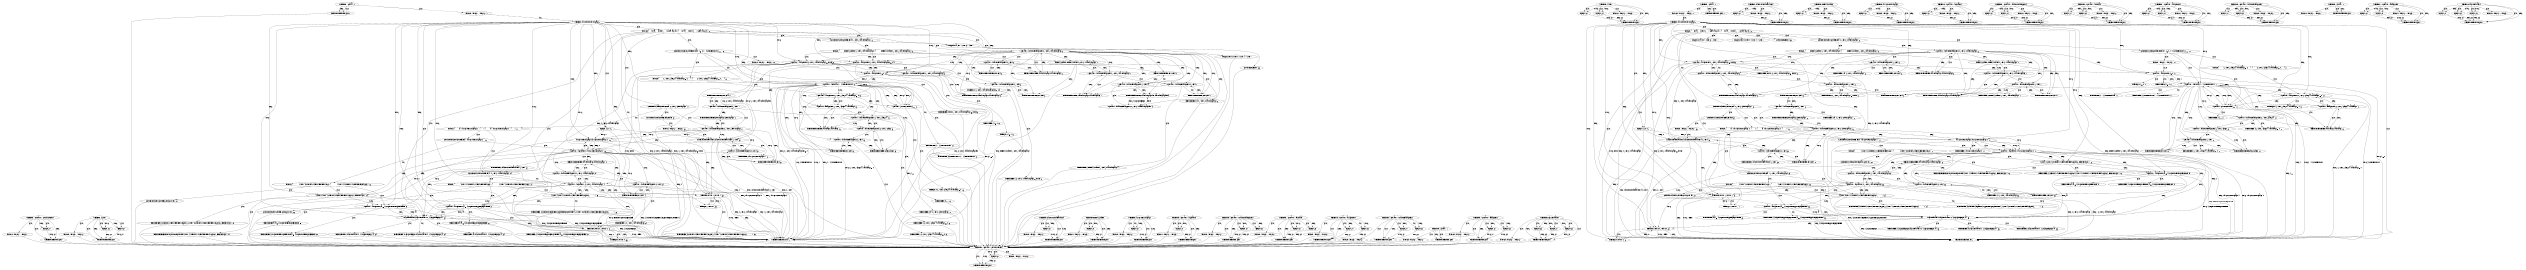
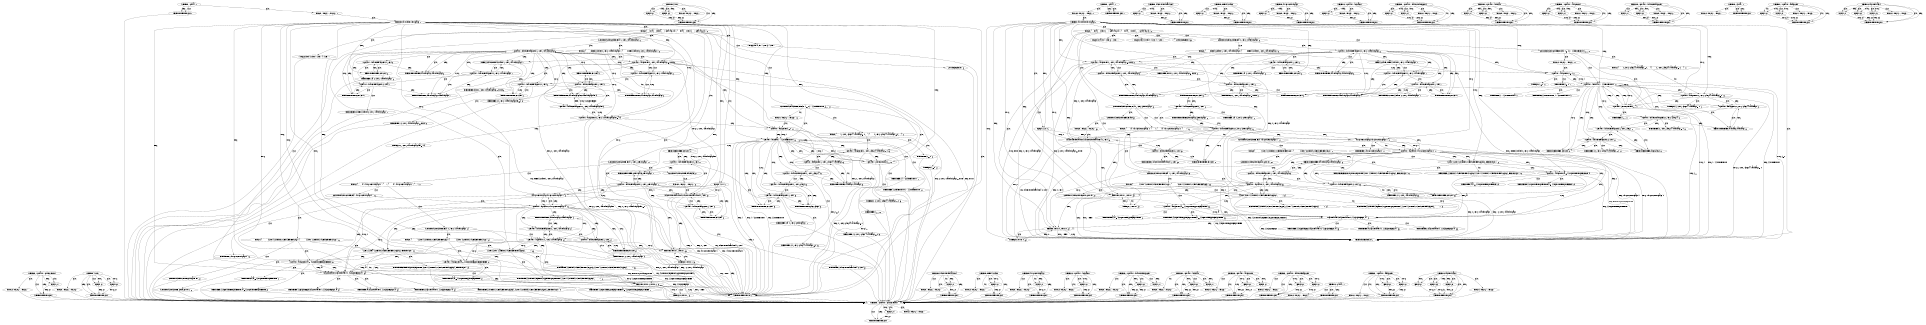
(960, 73) -> (537, 129)
none -> (505, 101)
none -> (597, 111)
none -> (590, 113)
